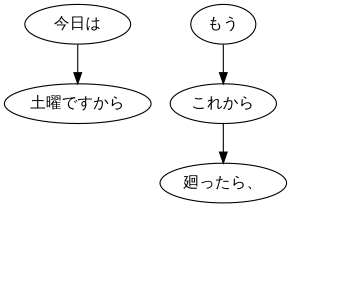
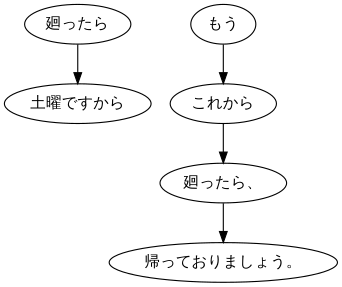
(78, 24) -> (78, 24)
none -> (223, 262)
